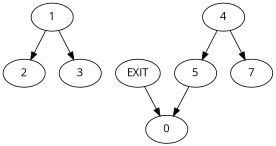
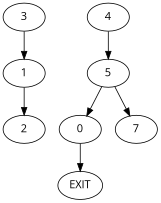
(64, 42) -> (24, 41)
(236, 42) -> (121, 98)
(150, 98) -> (80, 154)
